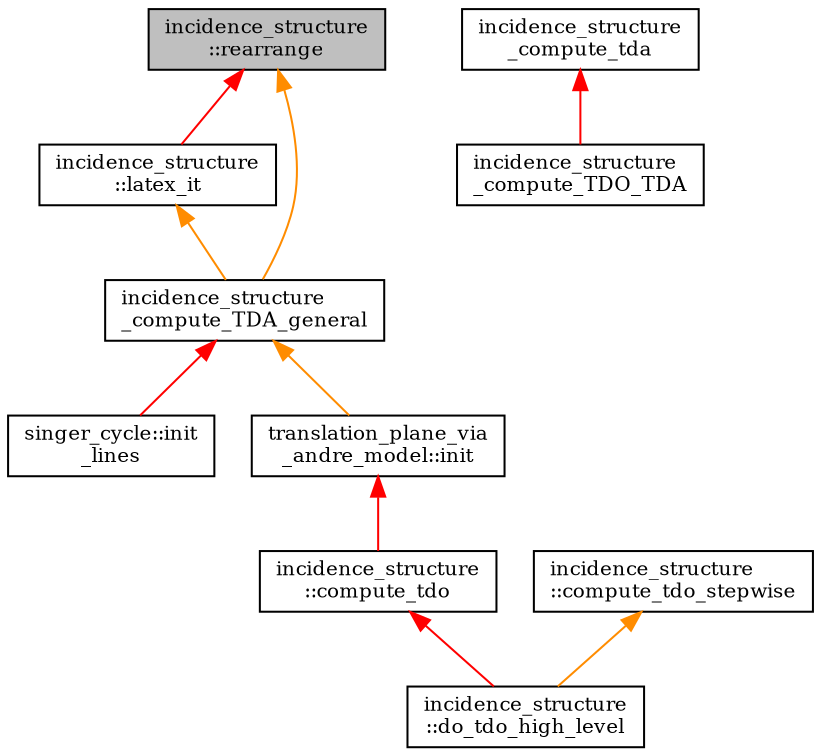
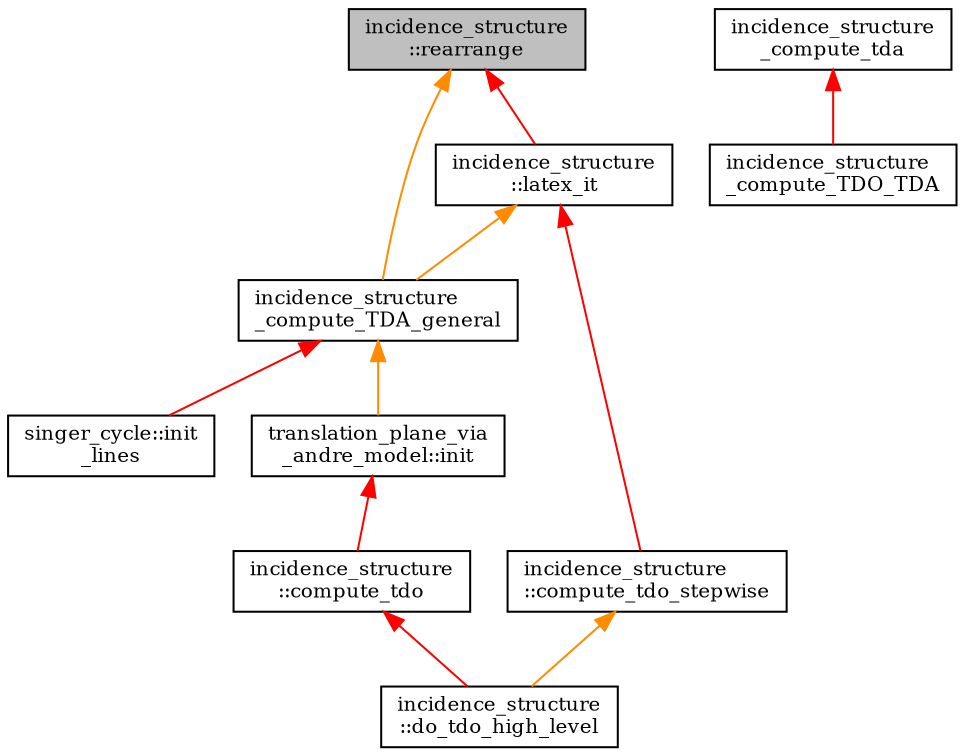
none -> (603, 388)
